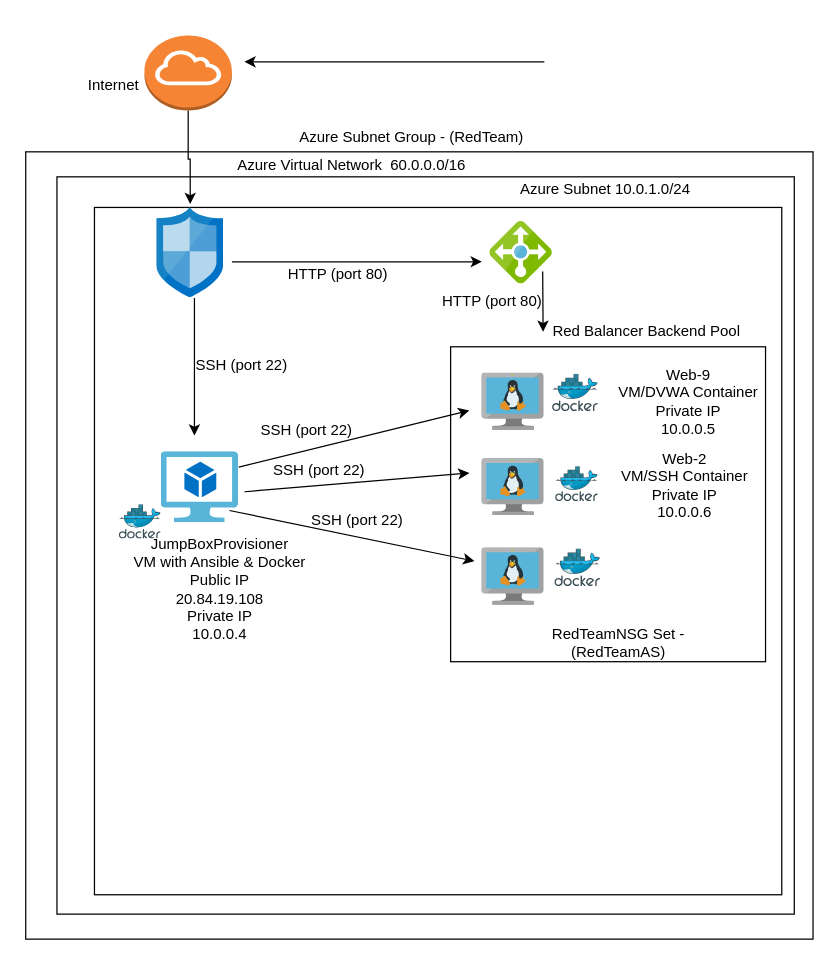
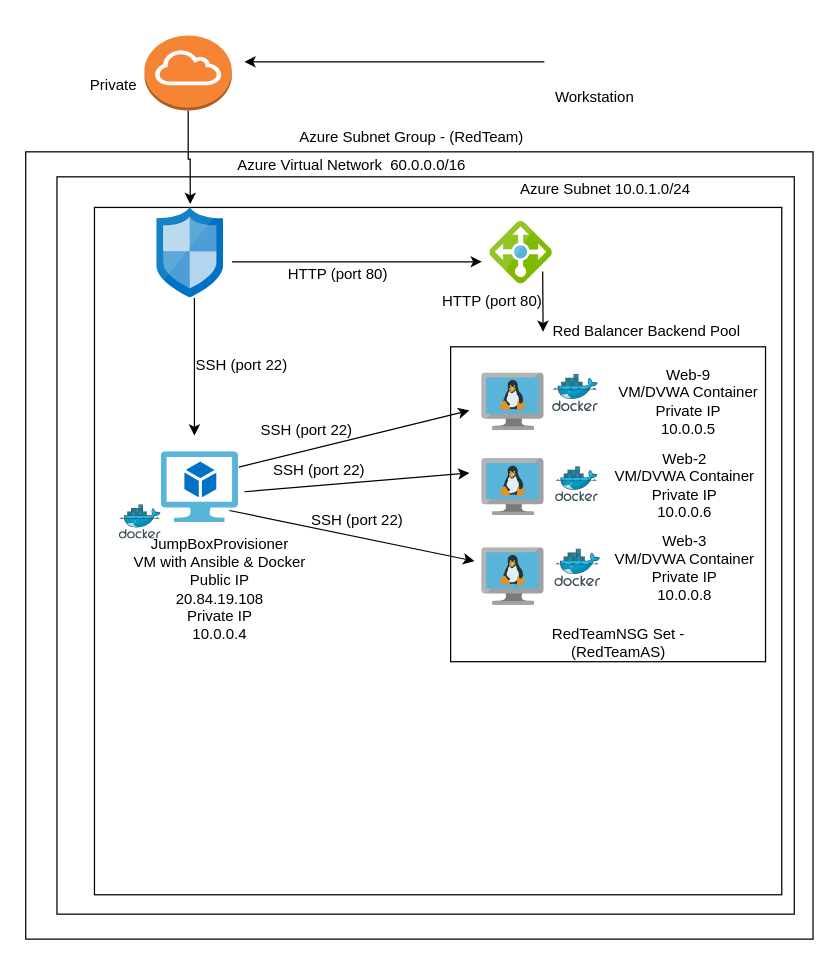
(114, 86) -> (114, 86)
none -> (594, 98)
(685, 486) -> (685, 486)
none -> (684, 568)
